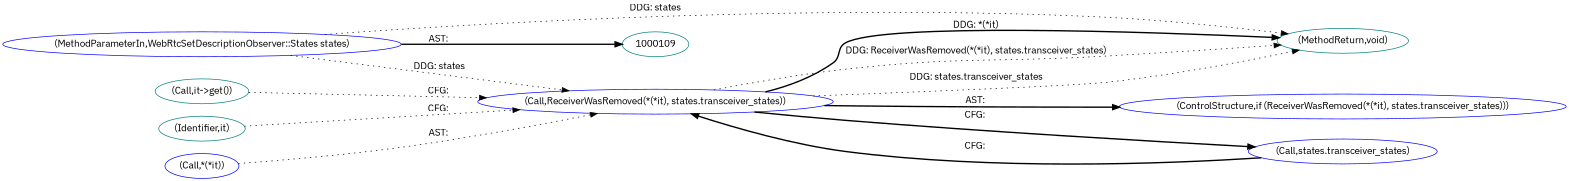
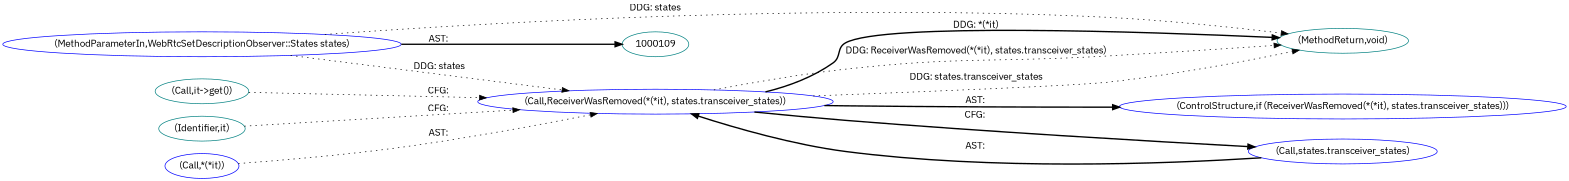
(976, 146) -> (976, 146)
